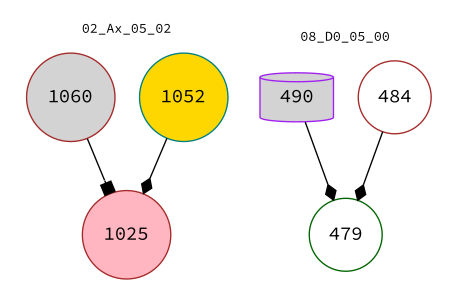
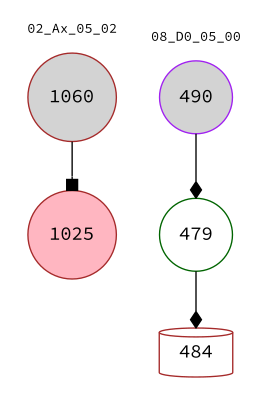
(184, 97) -> none
(297, 97) -> (196, 97)
(395, 97) -> (196, 353)
(373, 158) -> (196, 291)
